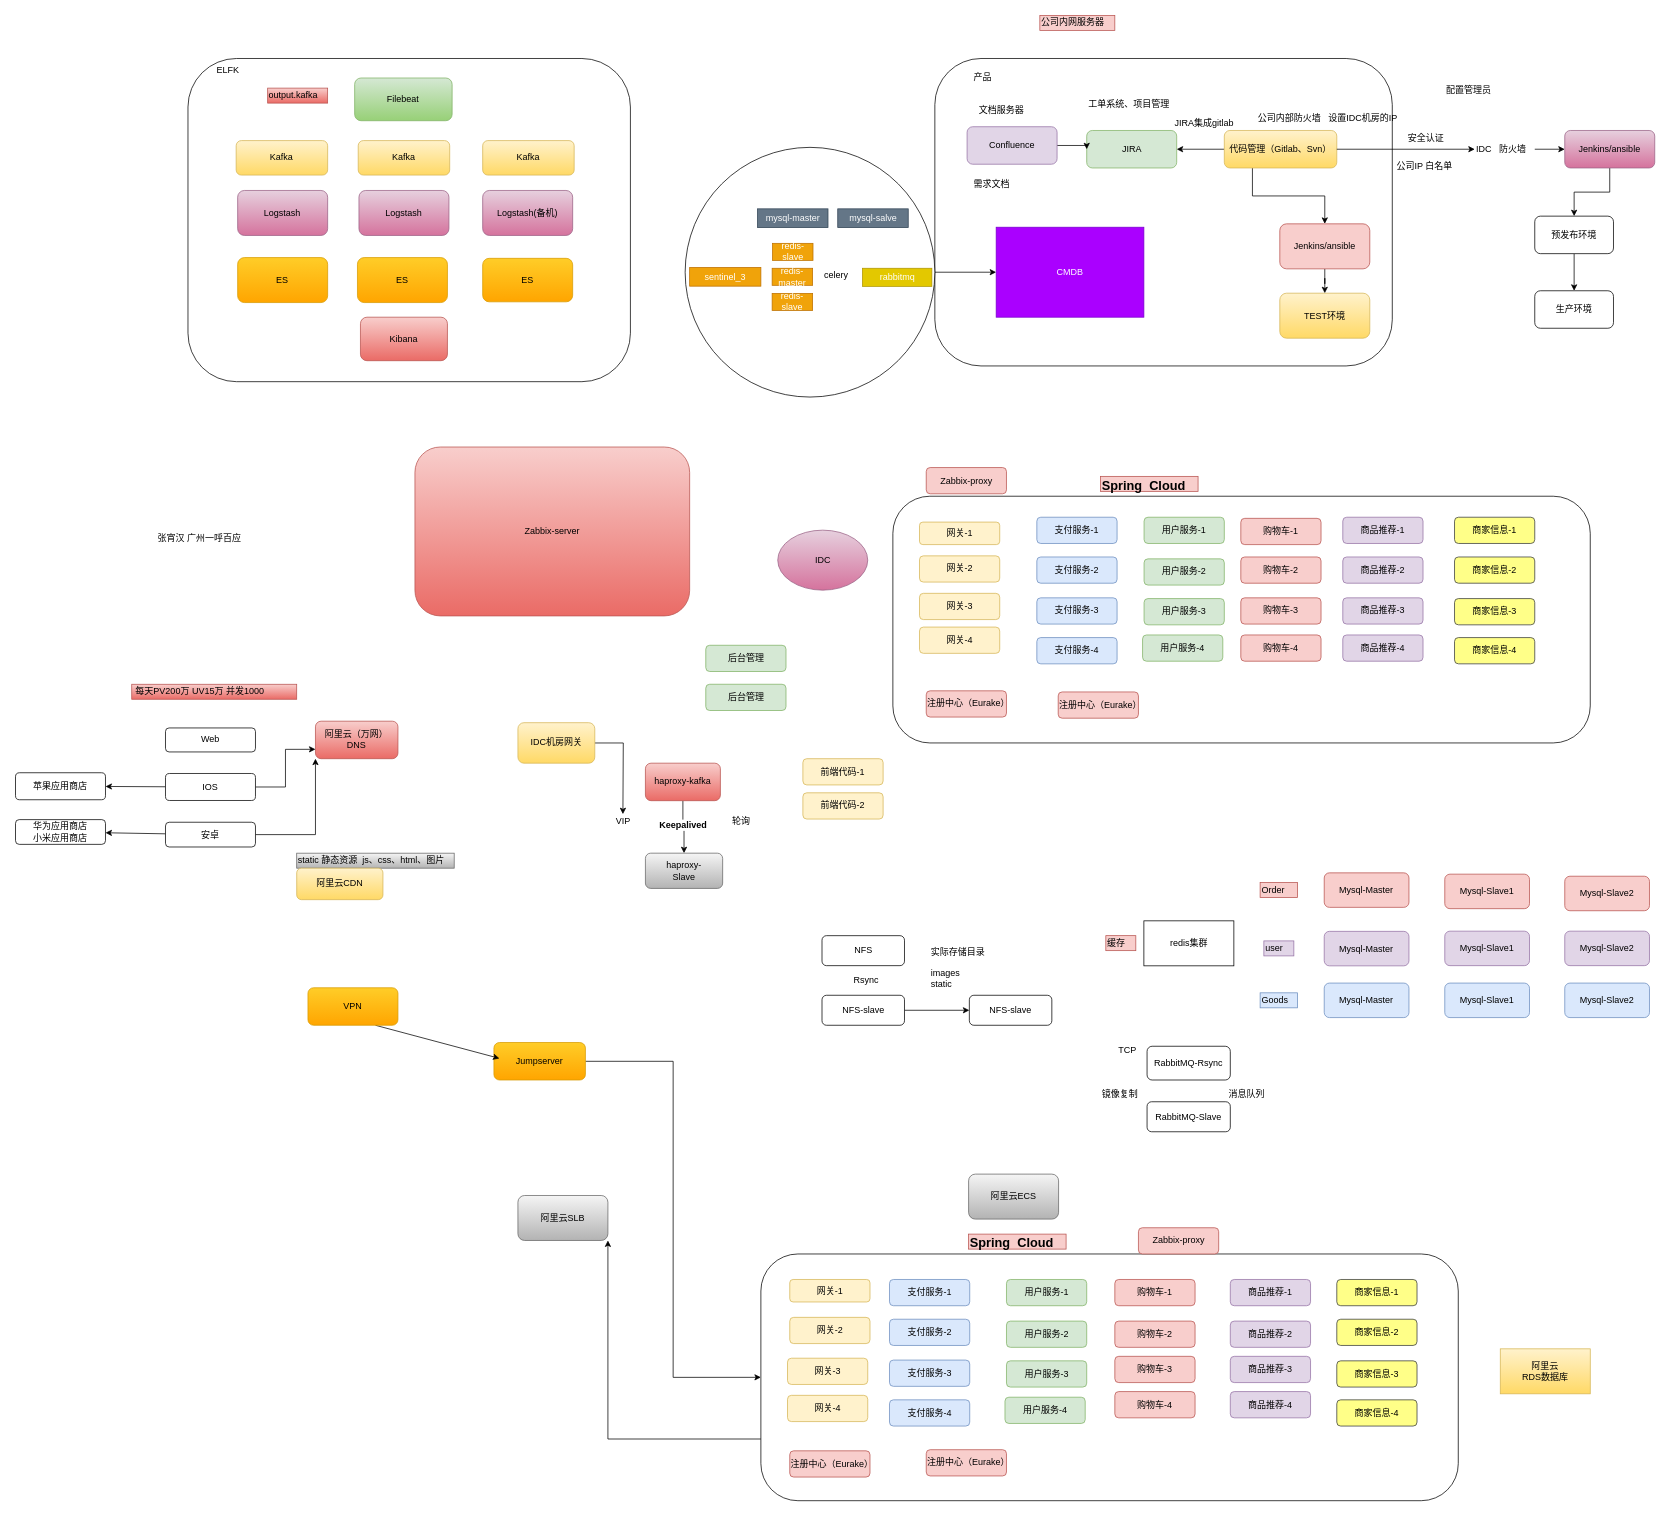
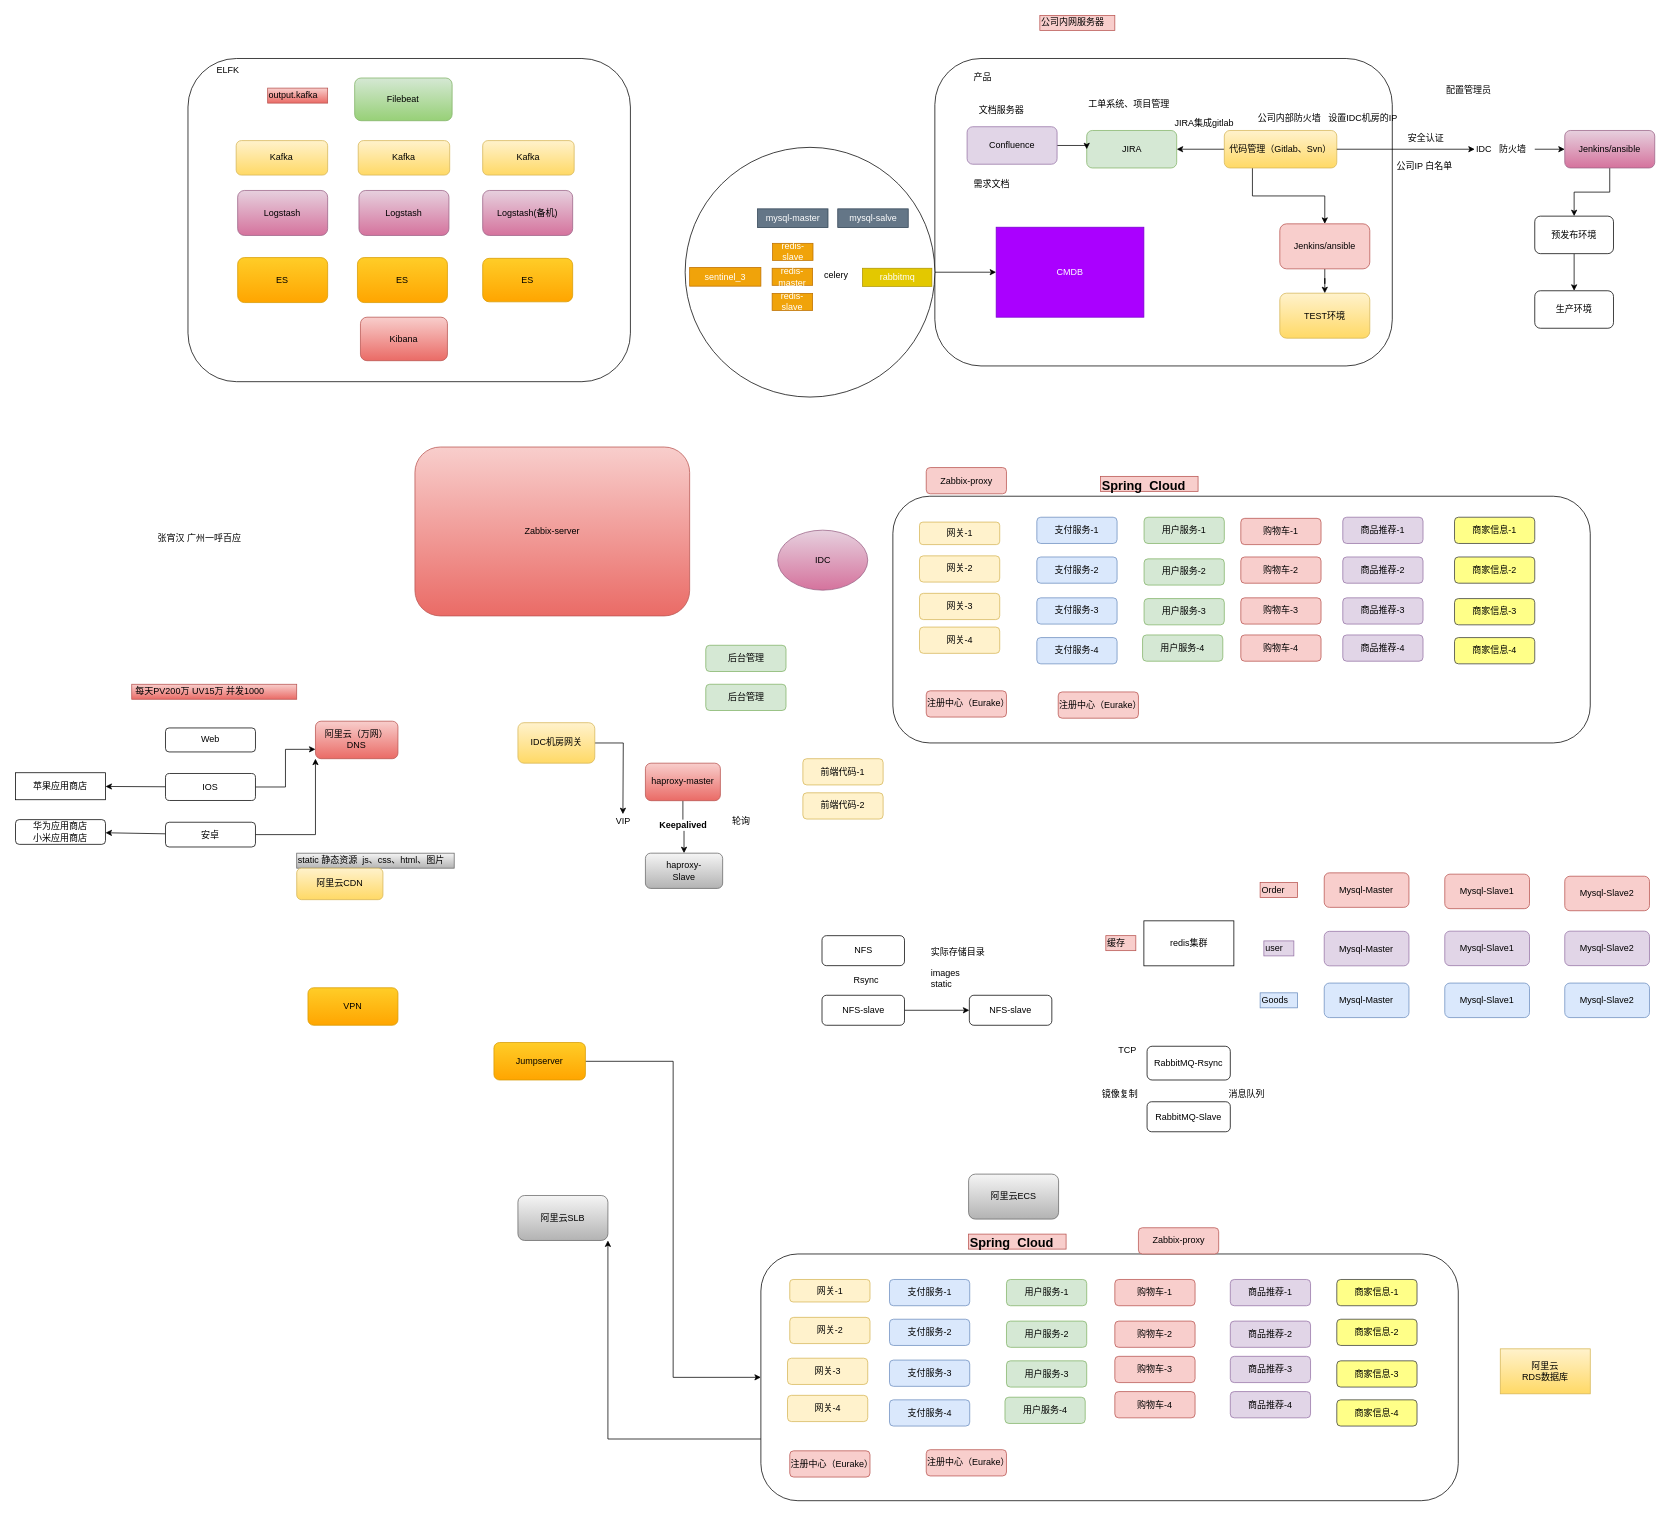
(683, 782) -> (683, 782)
(60, 786) -> (60, 786)
(436, 1042) -> none
